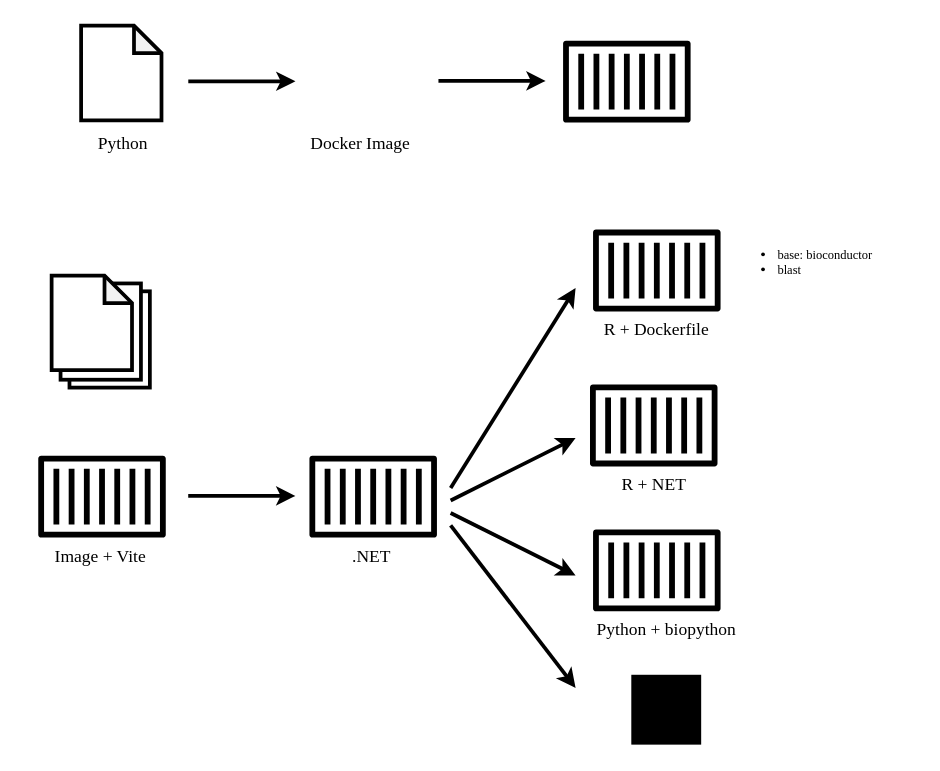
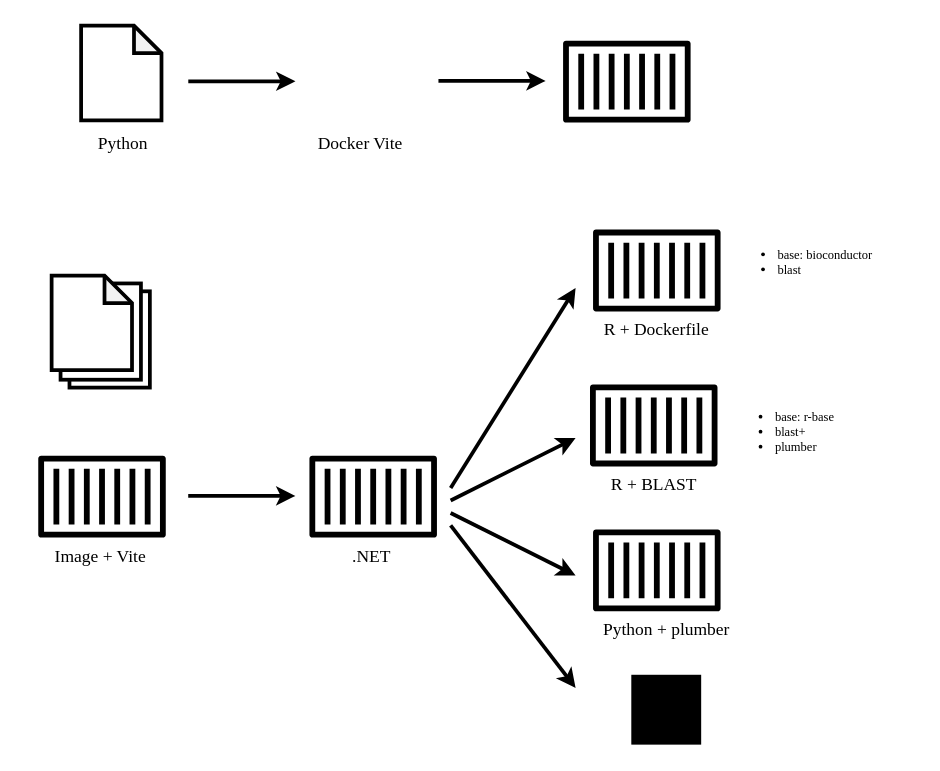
(361, 144) -> (361, 144)
none -> (816, 428)
(654, 485) -> (654, 485)
(667, 630) -> (667, 630)
